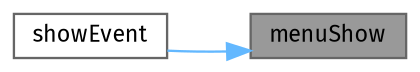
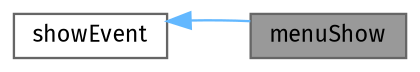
(197, 52) -> (221, 20)
